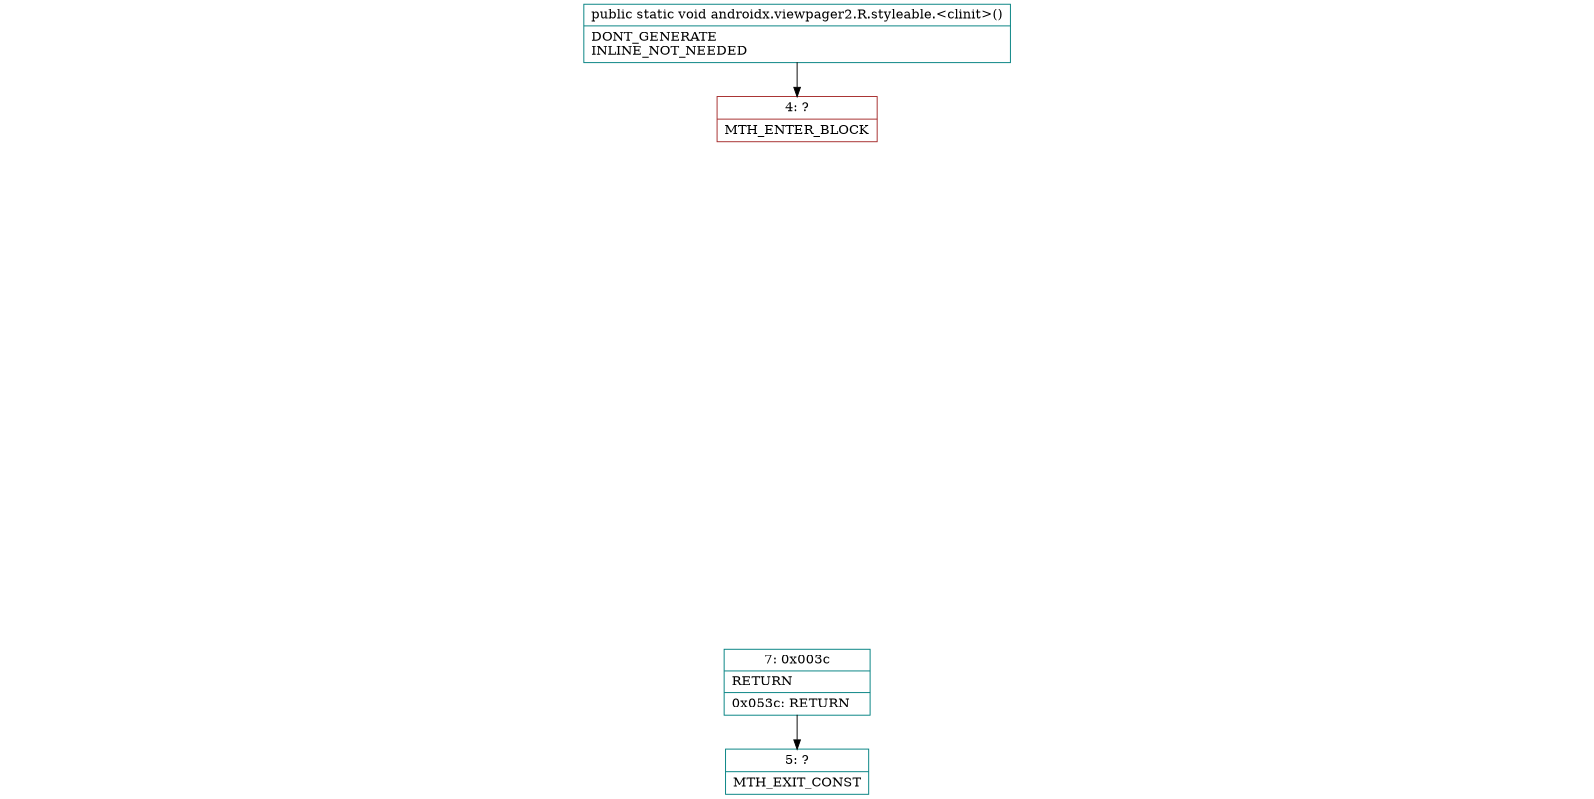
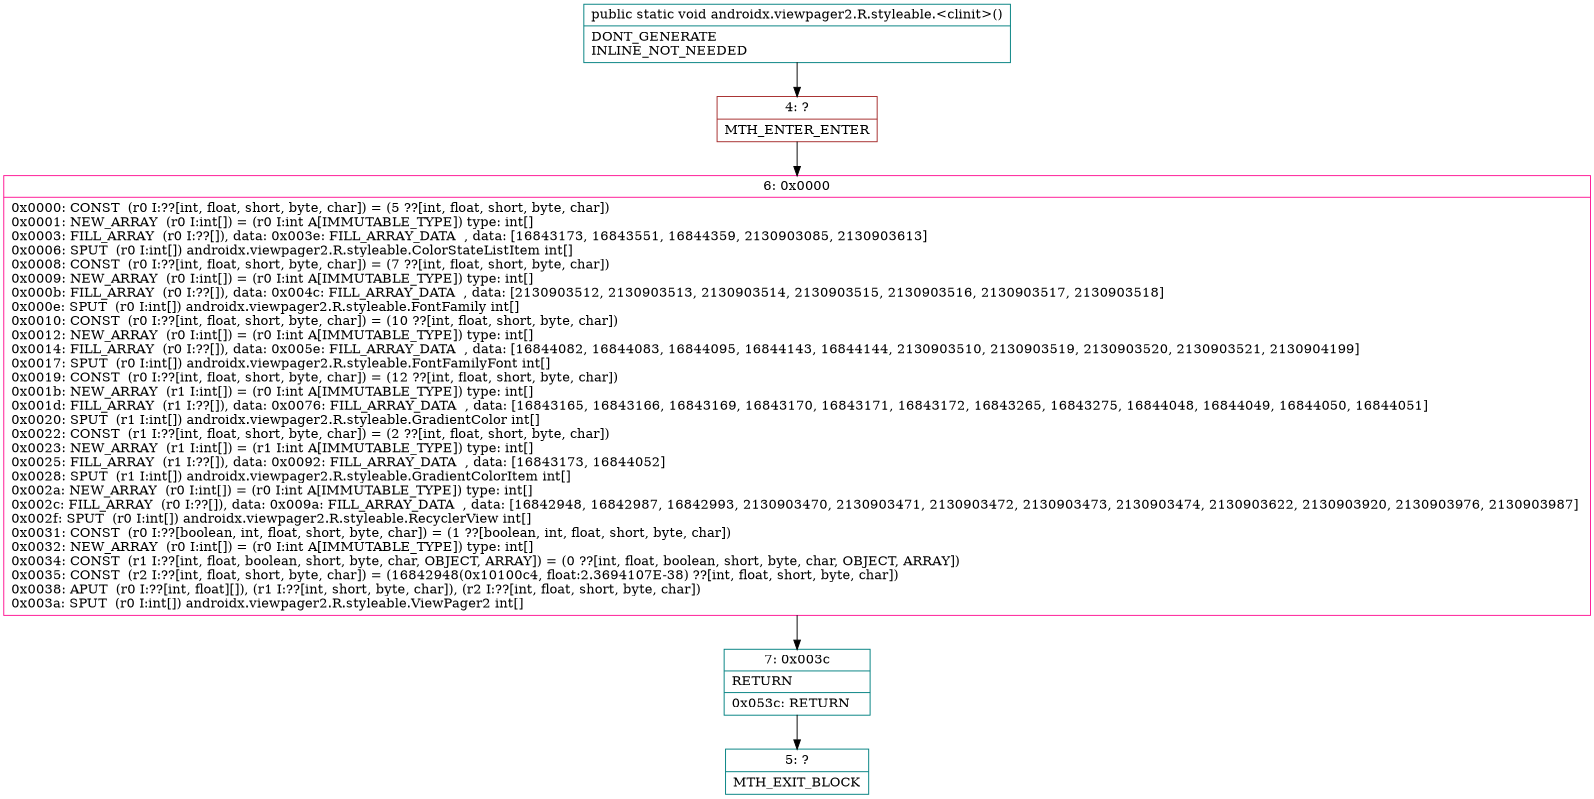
(797, 130) -> (797, 130)
none -> (797, 396)
(797, 783) -> (797, 783)
